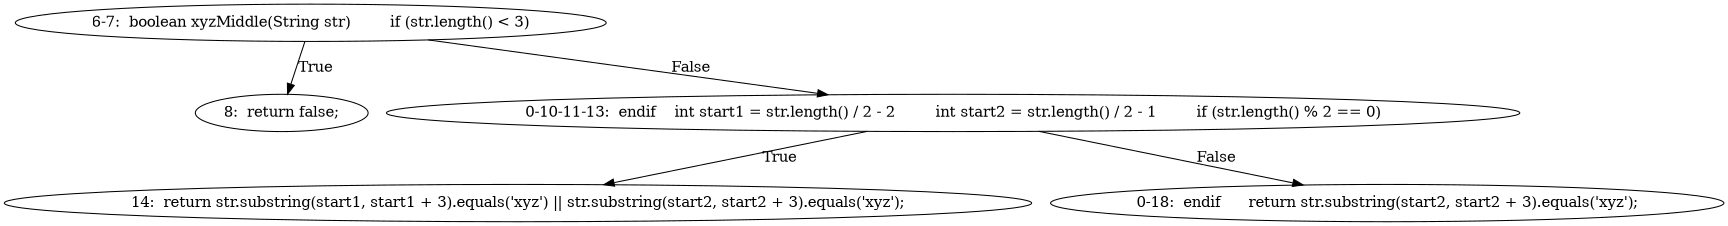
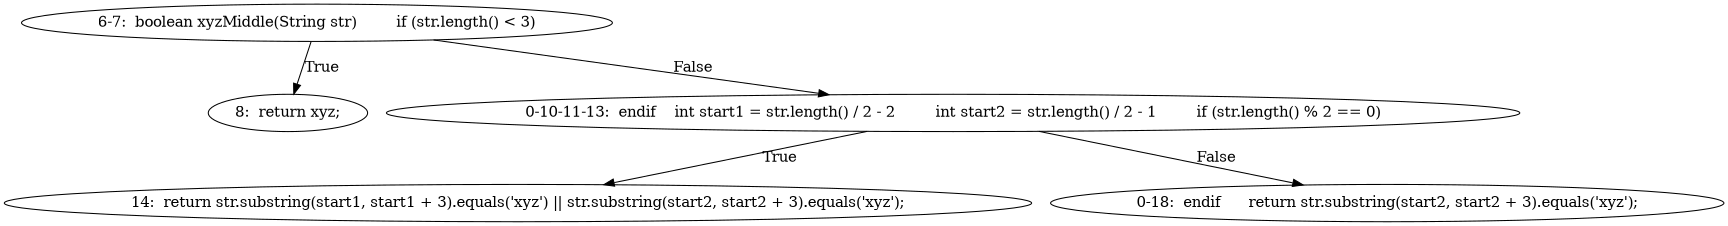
(282, 113) -> (288, 113)
